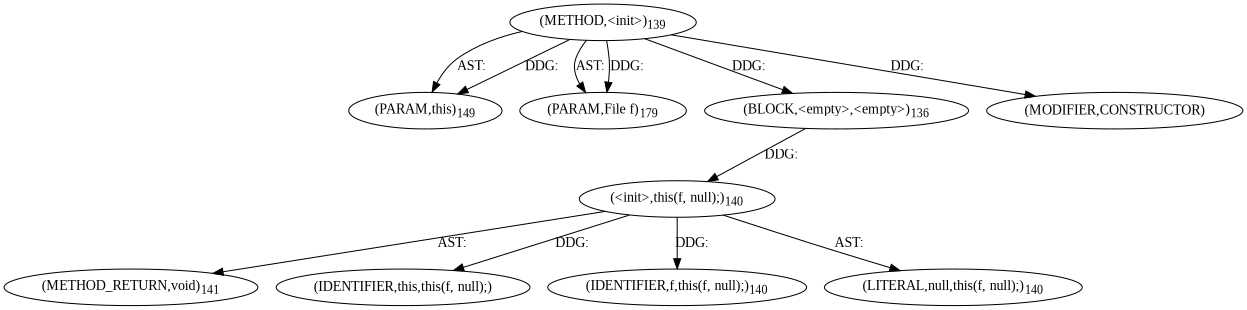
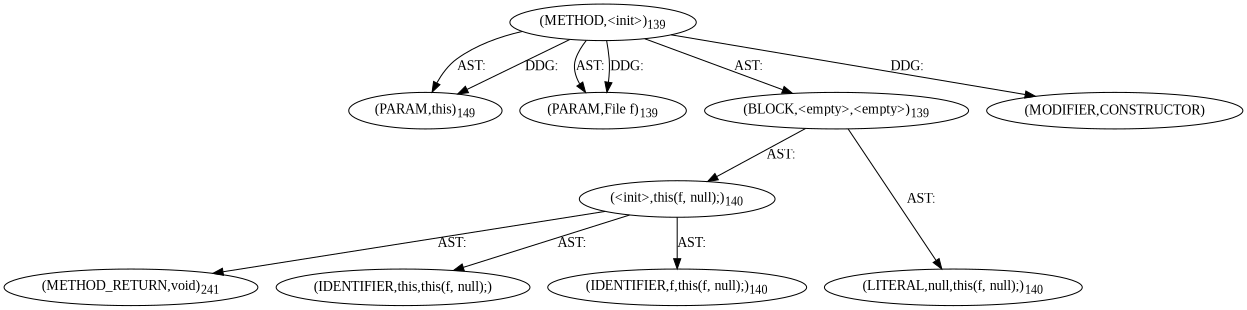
(751, 67) -> (751, 67)
(649, 109) -> (649, 109)
(920, 109) -> (920, 109)
(783, 155) -> (783, 155)
(807, 242) -> (892, 195)
(574, 243) -> (574, 243)
(694, 243) -> (694, 243)
(211, 286) -> (211, 286)
